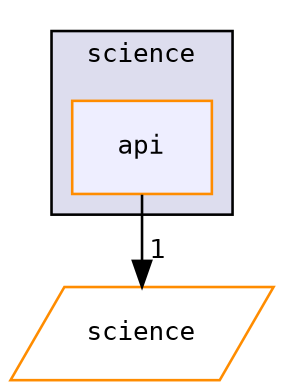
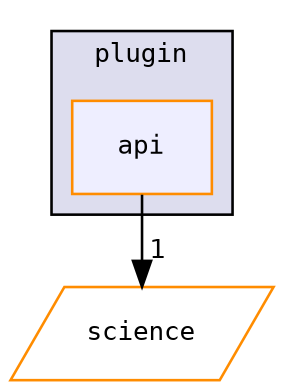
(142, 56) -> (142, 56)
